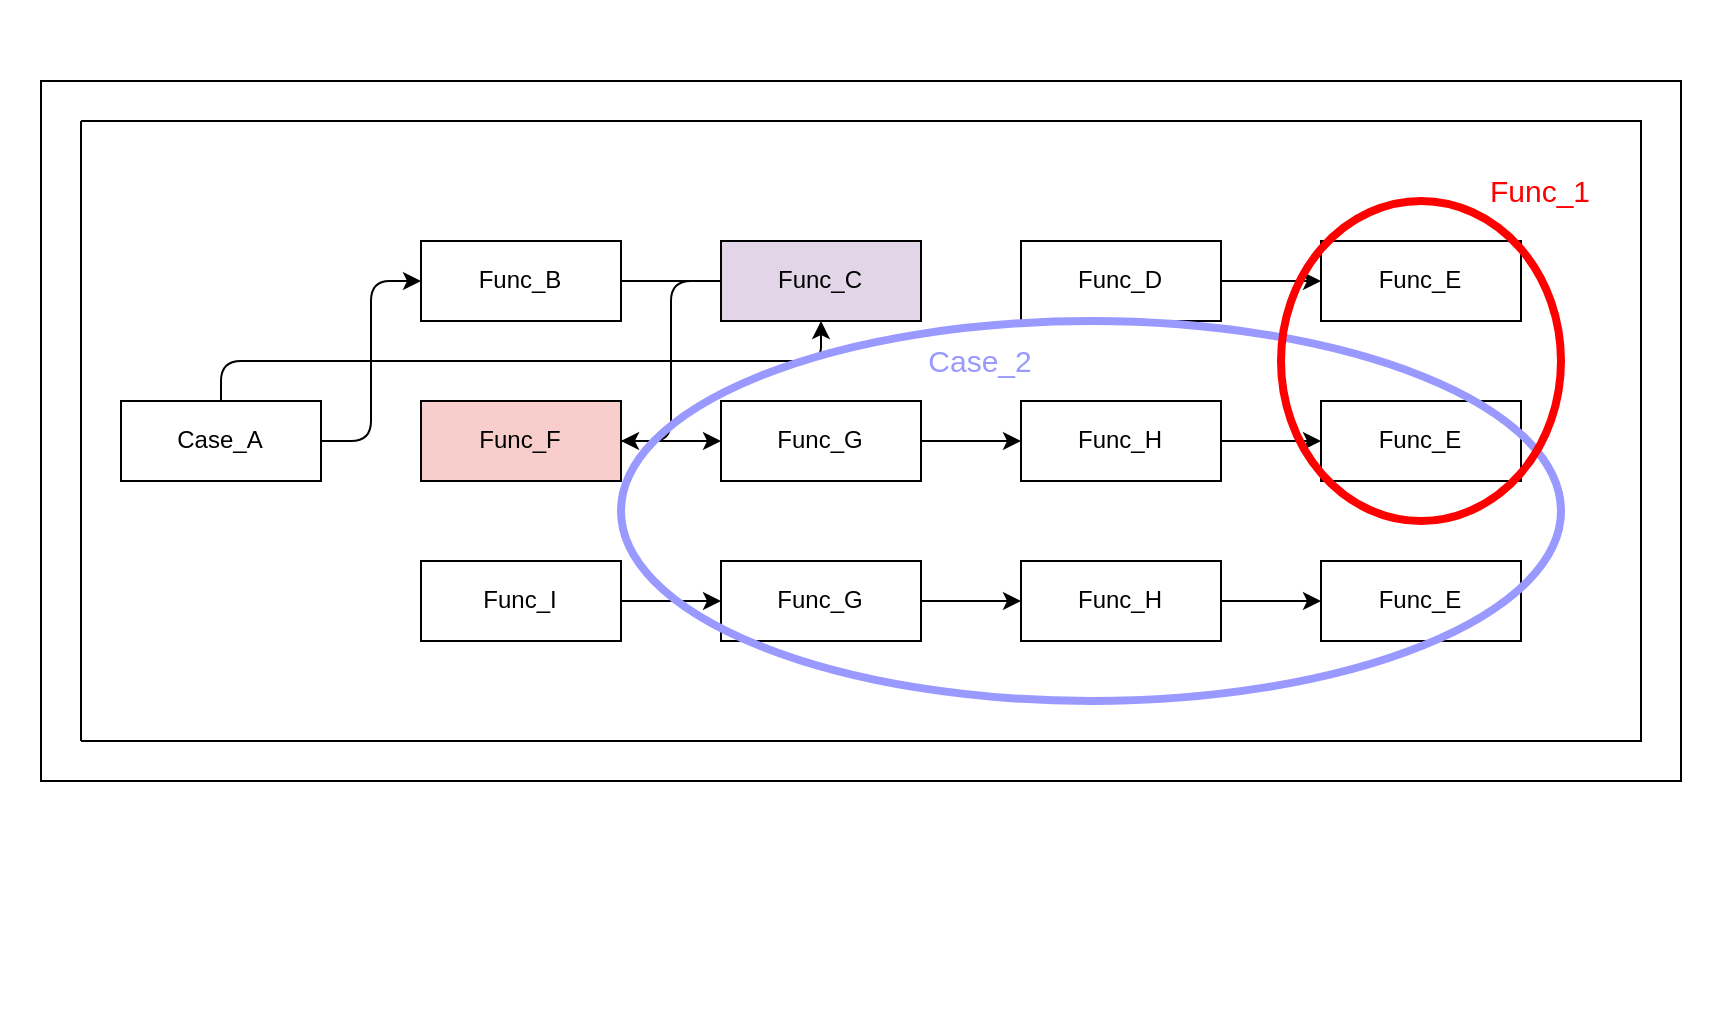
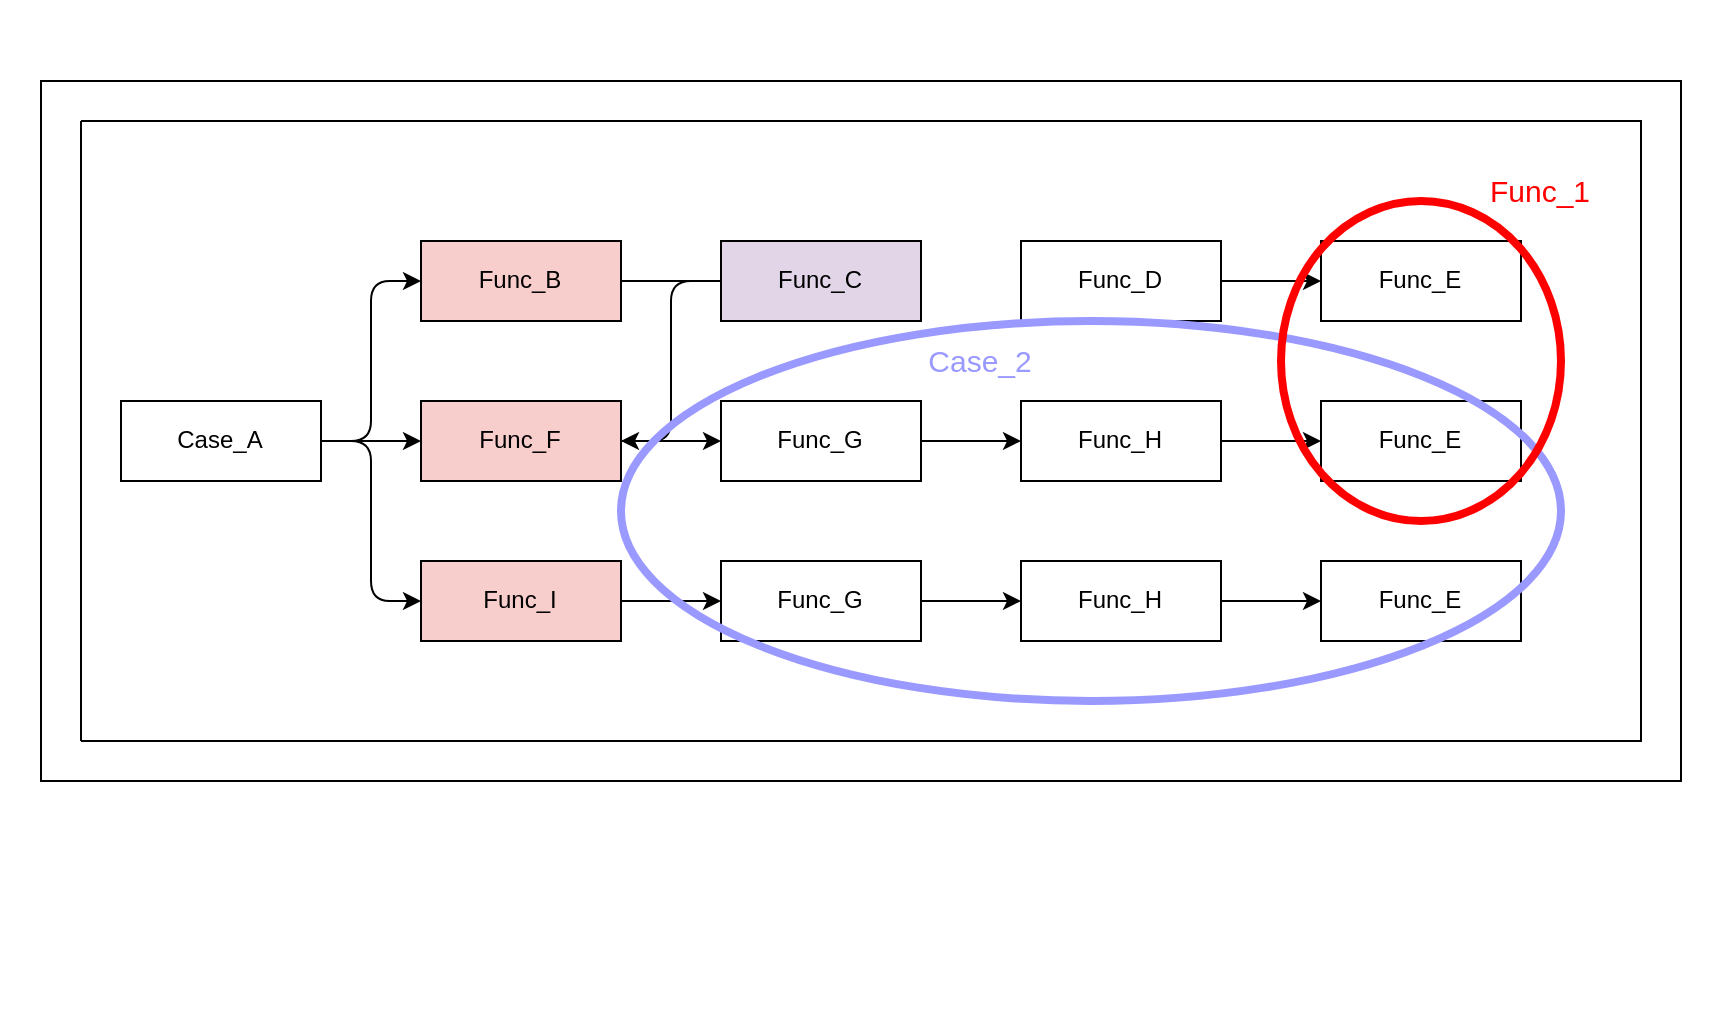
(521, 281) -> (521, 281)
(493, 361) -> (388, 441)
none -> (371, 535)
(521, 601) -> (521, 601)
